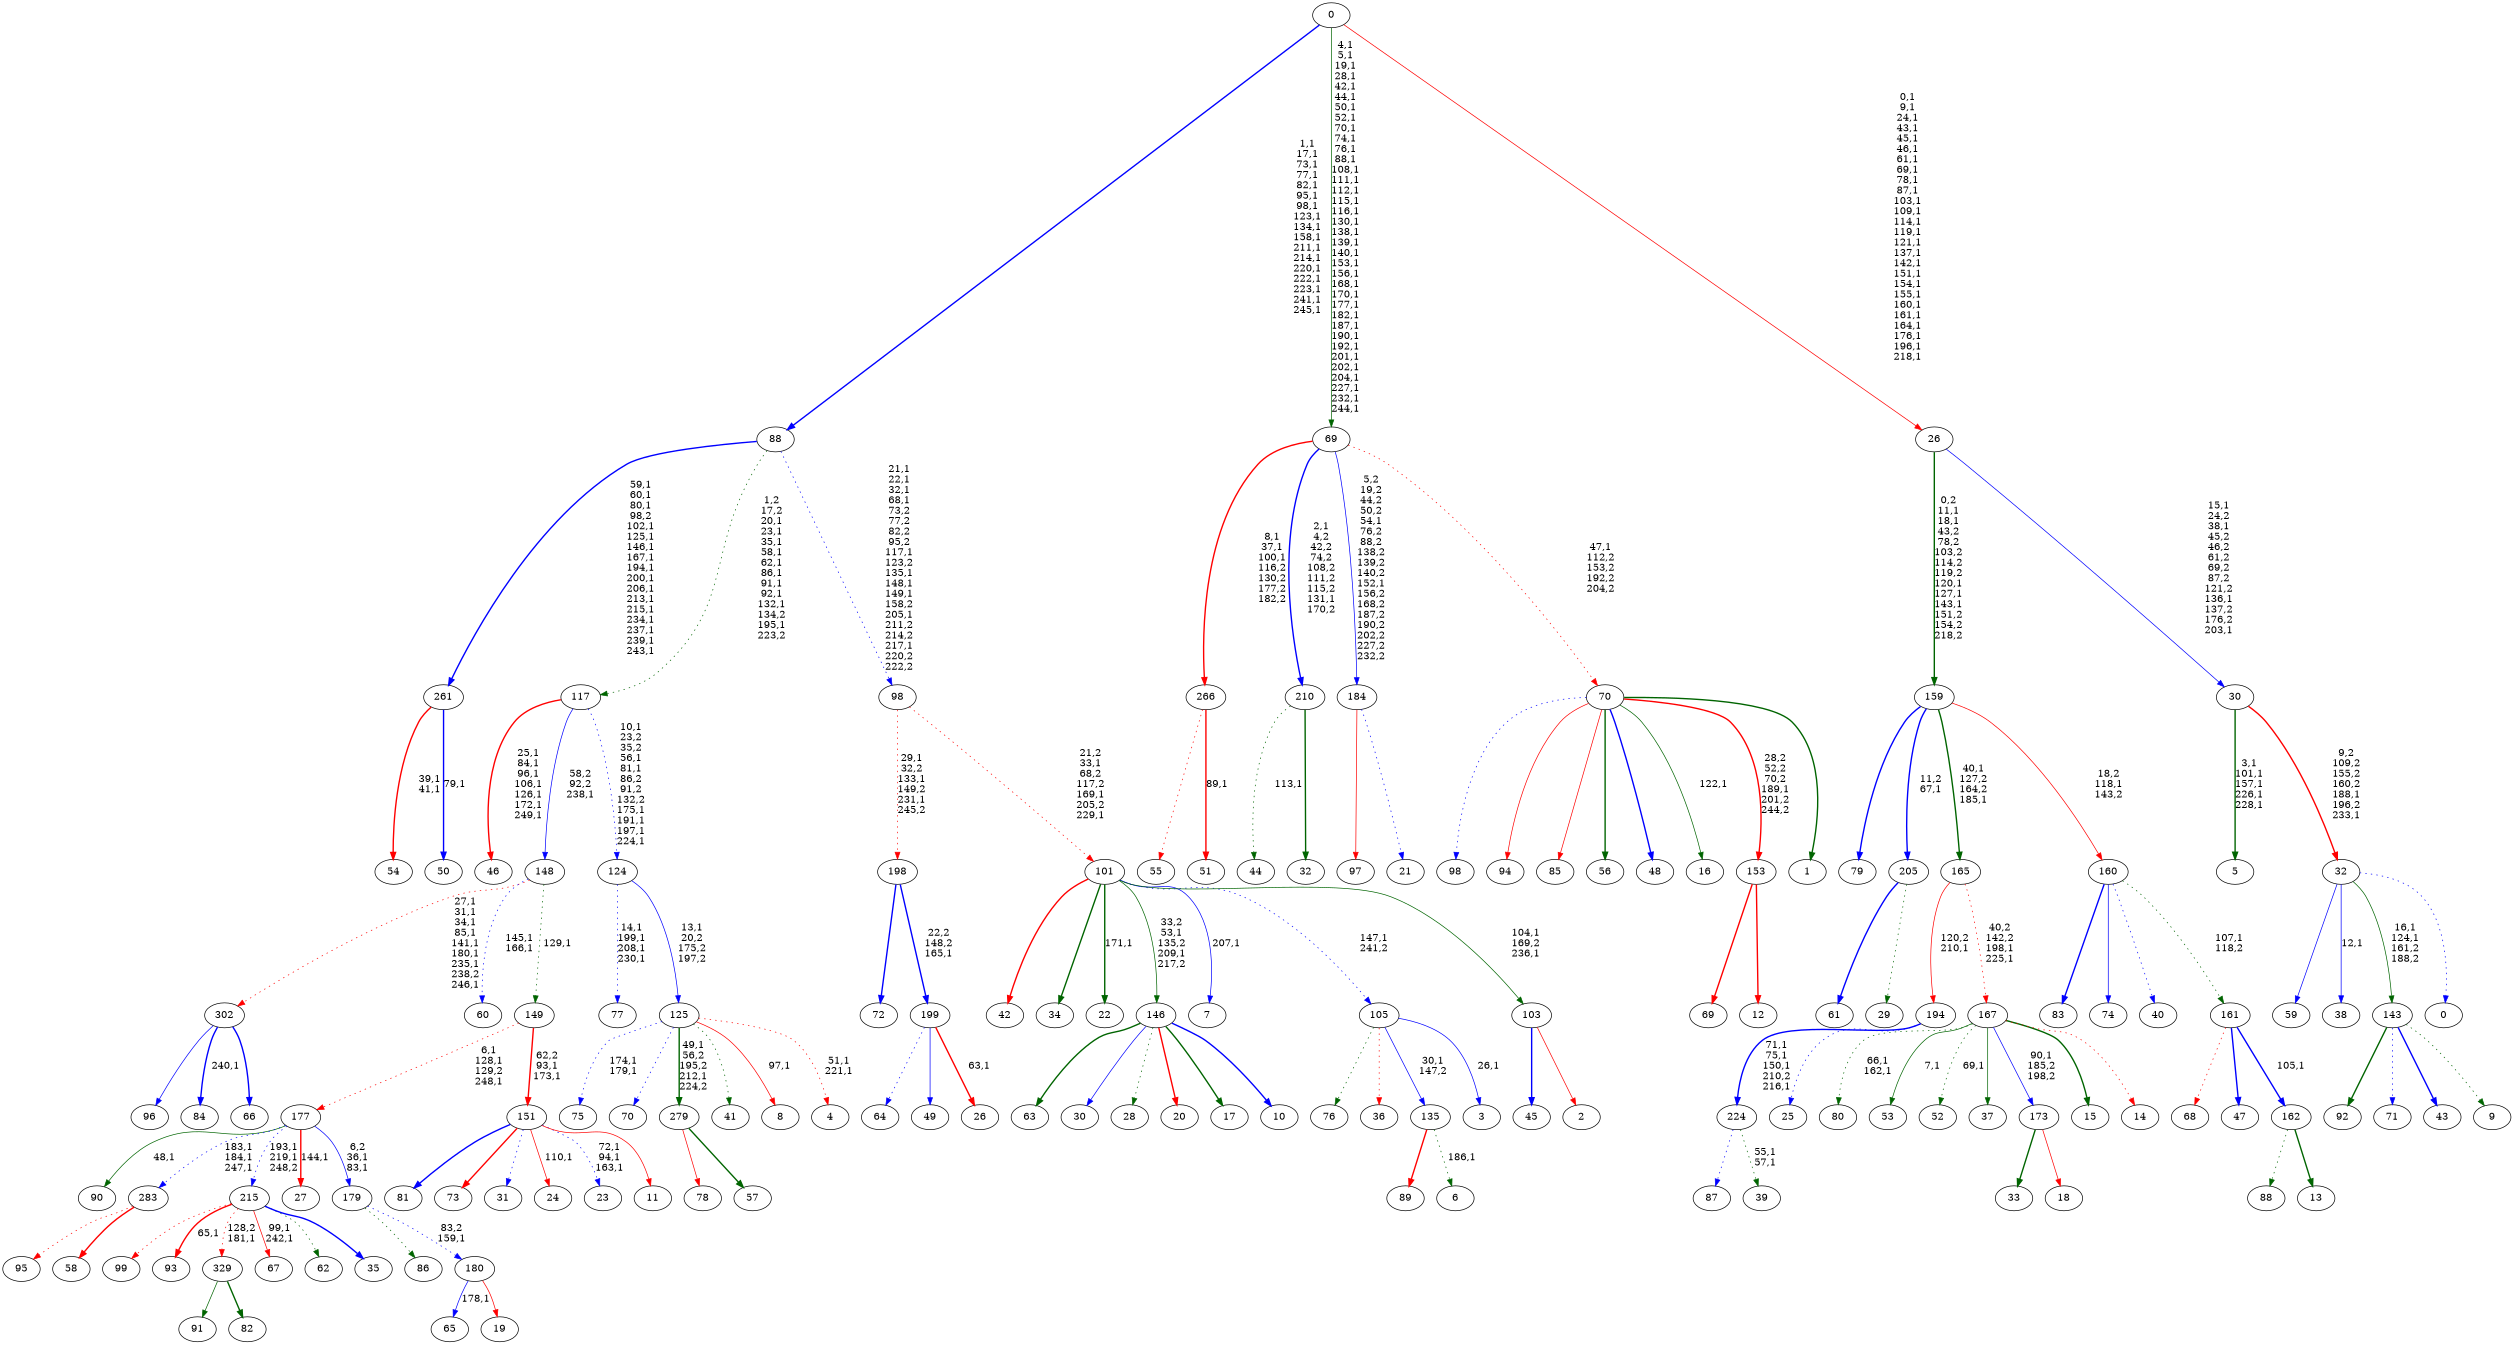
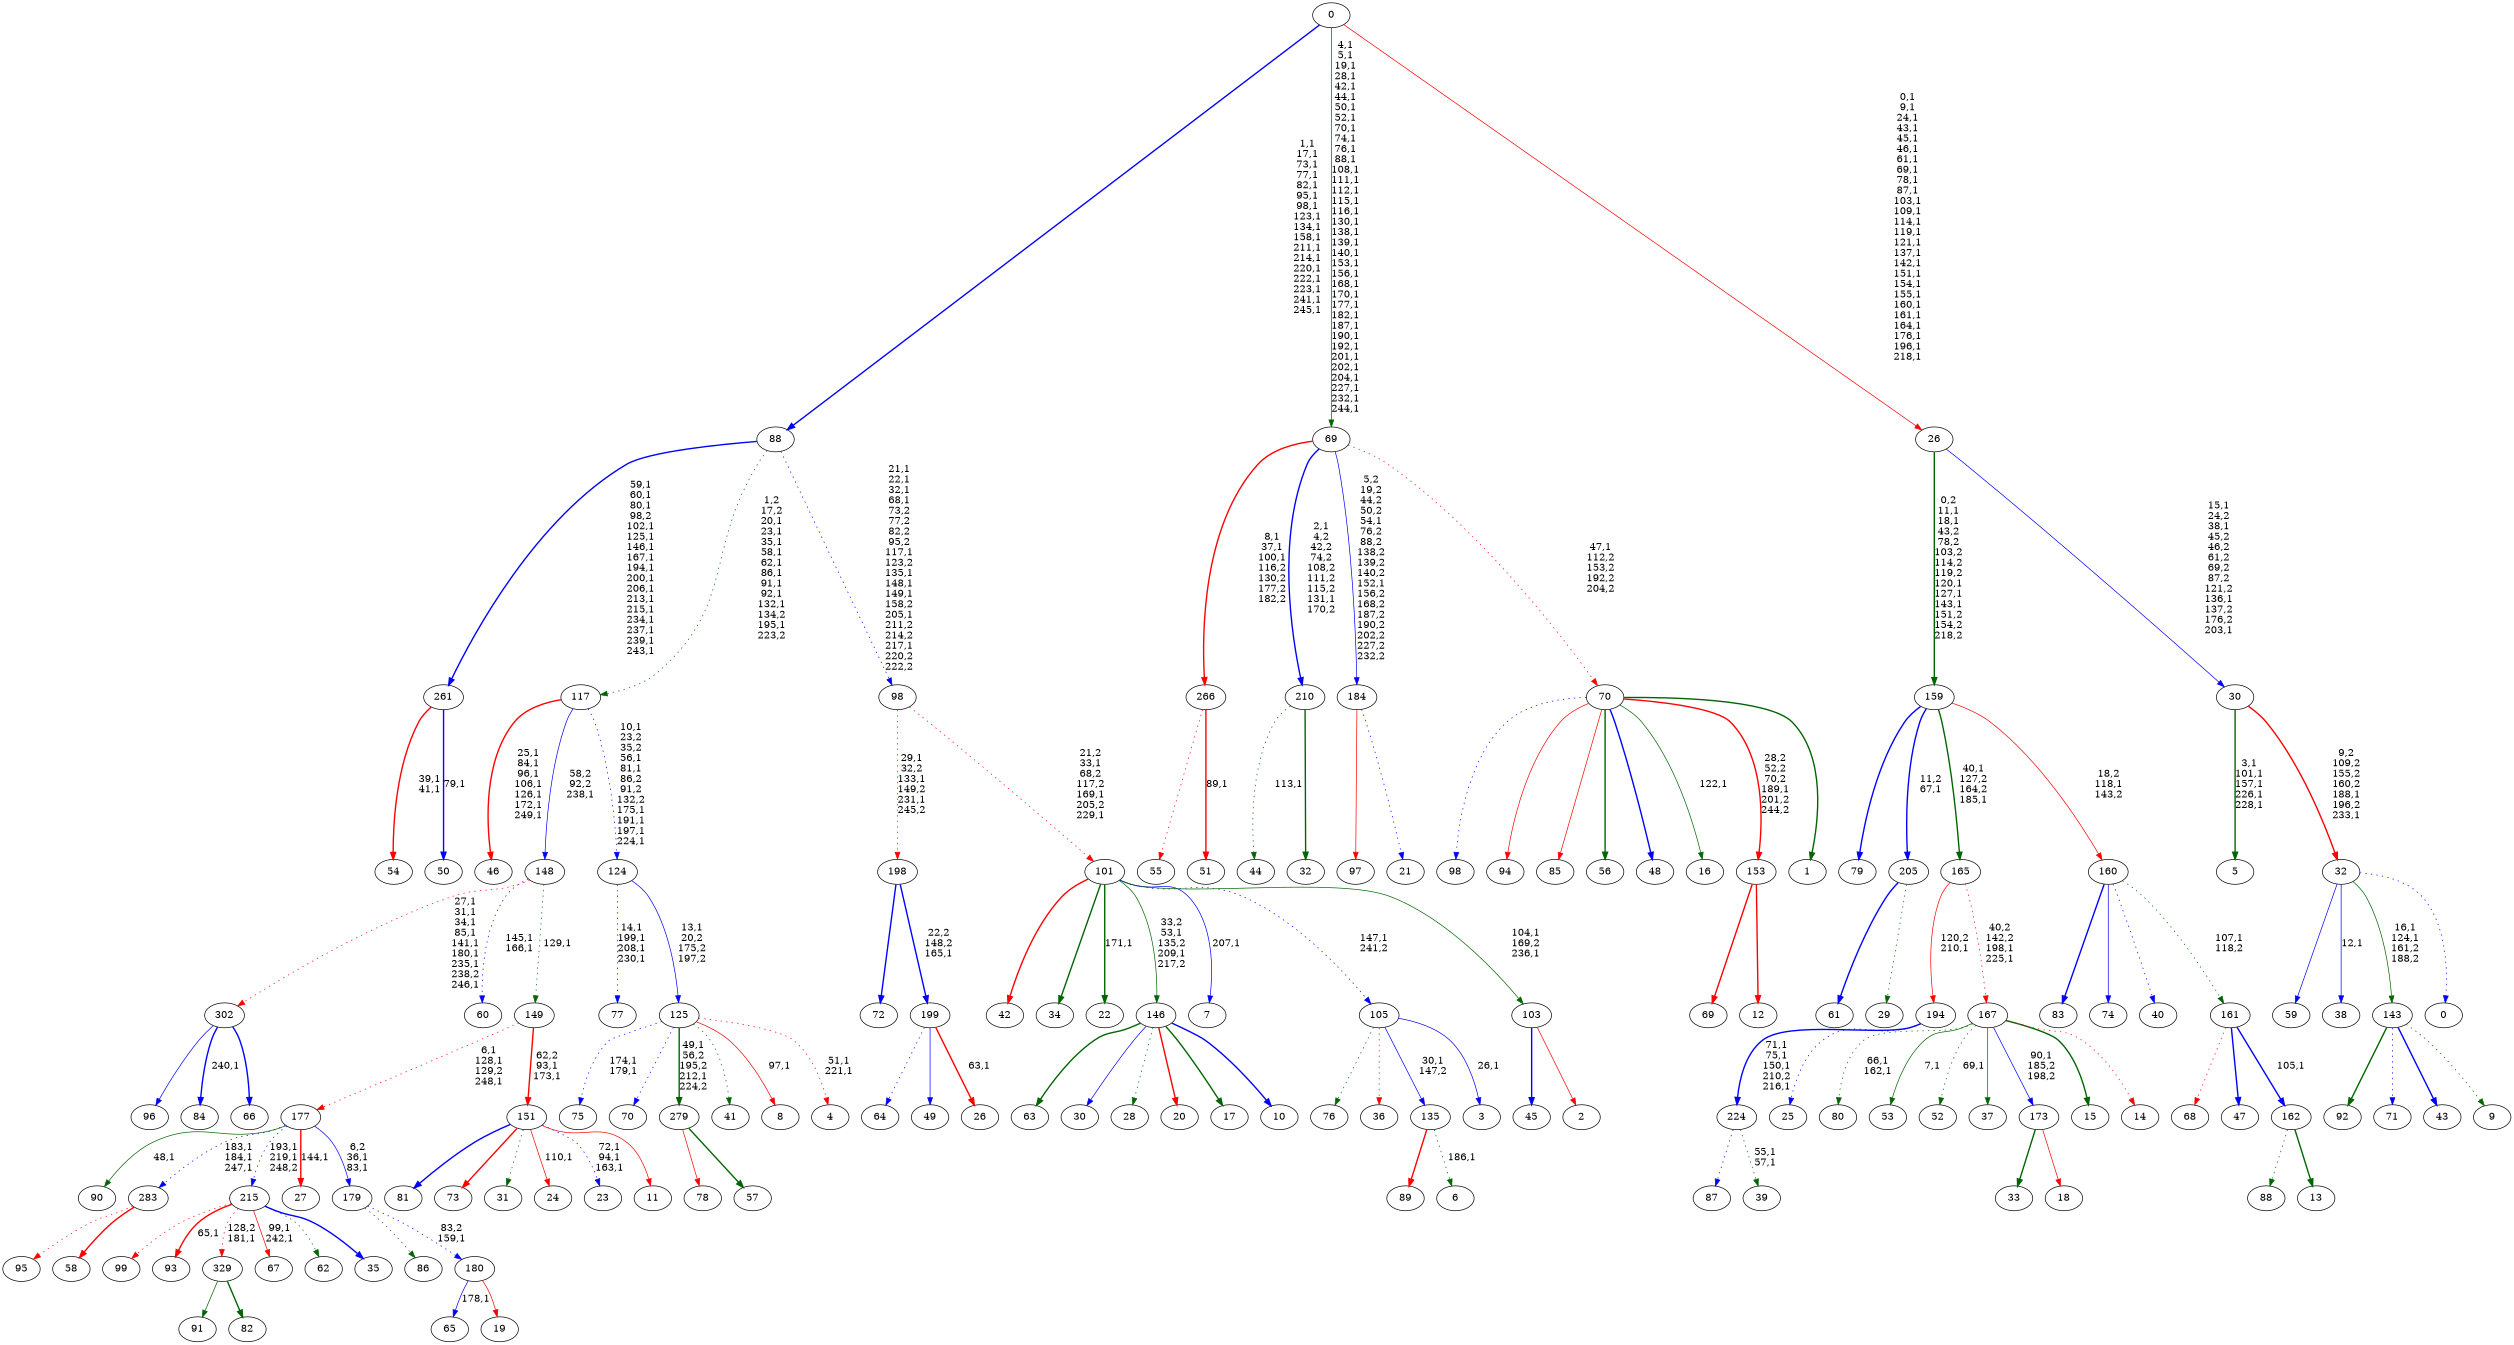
(516, 1154) -> (516, 1154)
